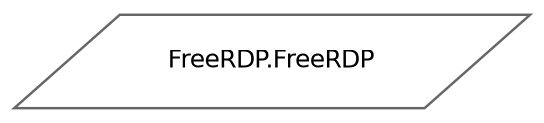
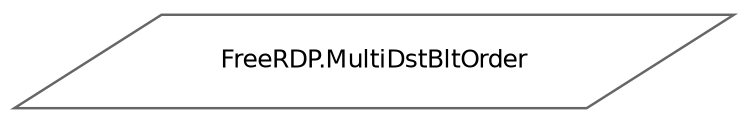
(272, 61) -> (374, 61)
